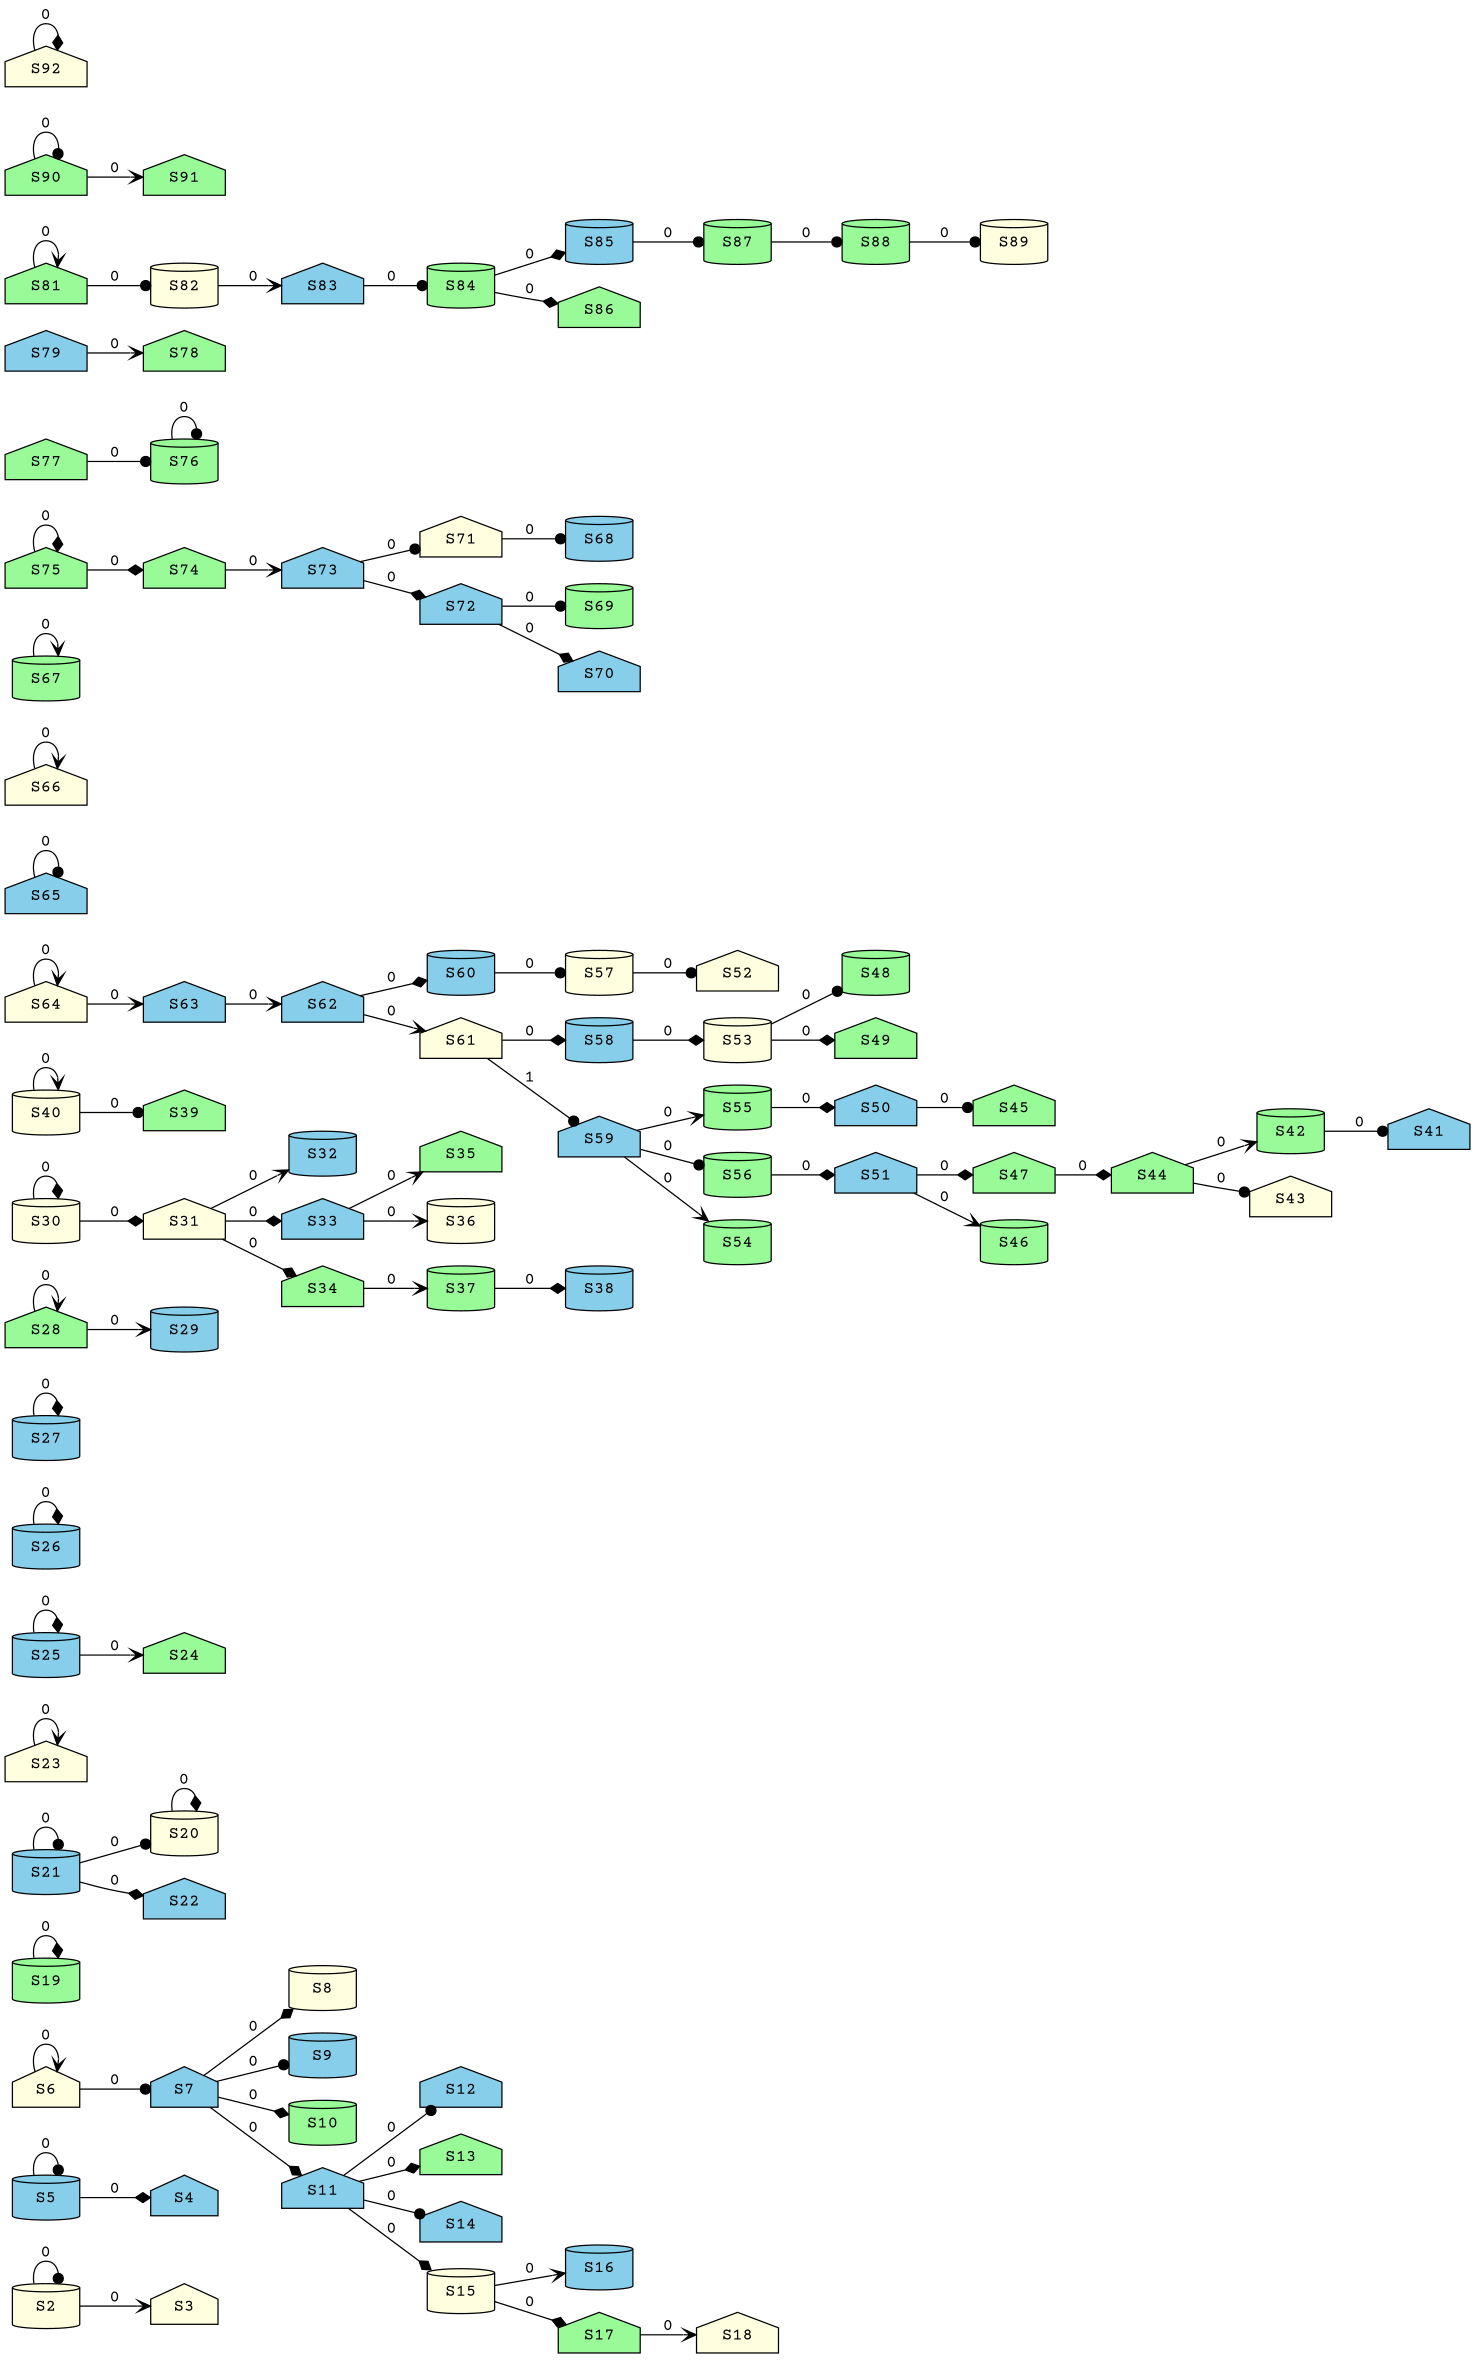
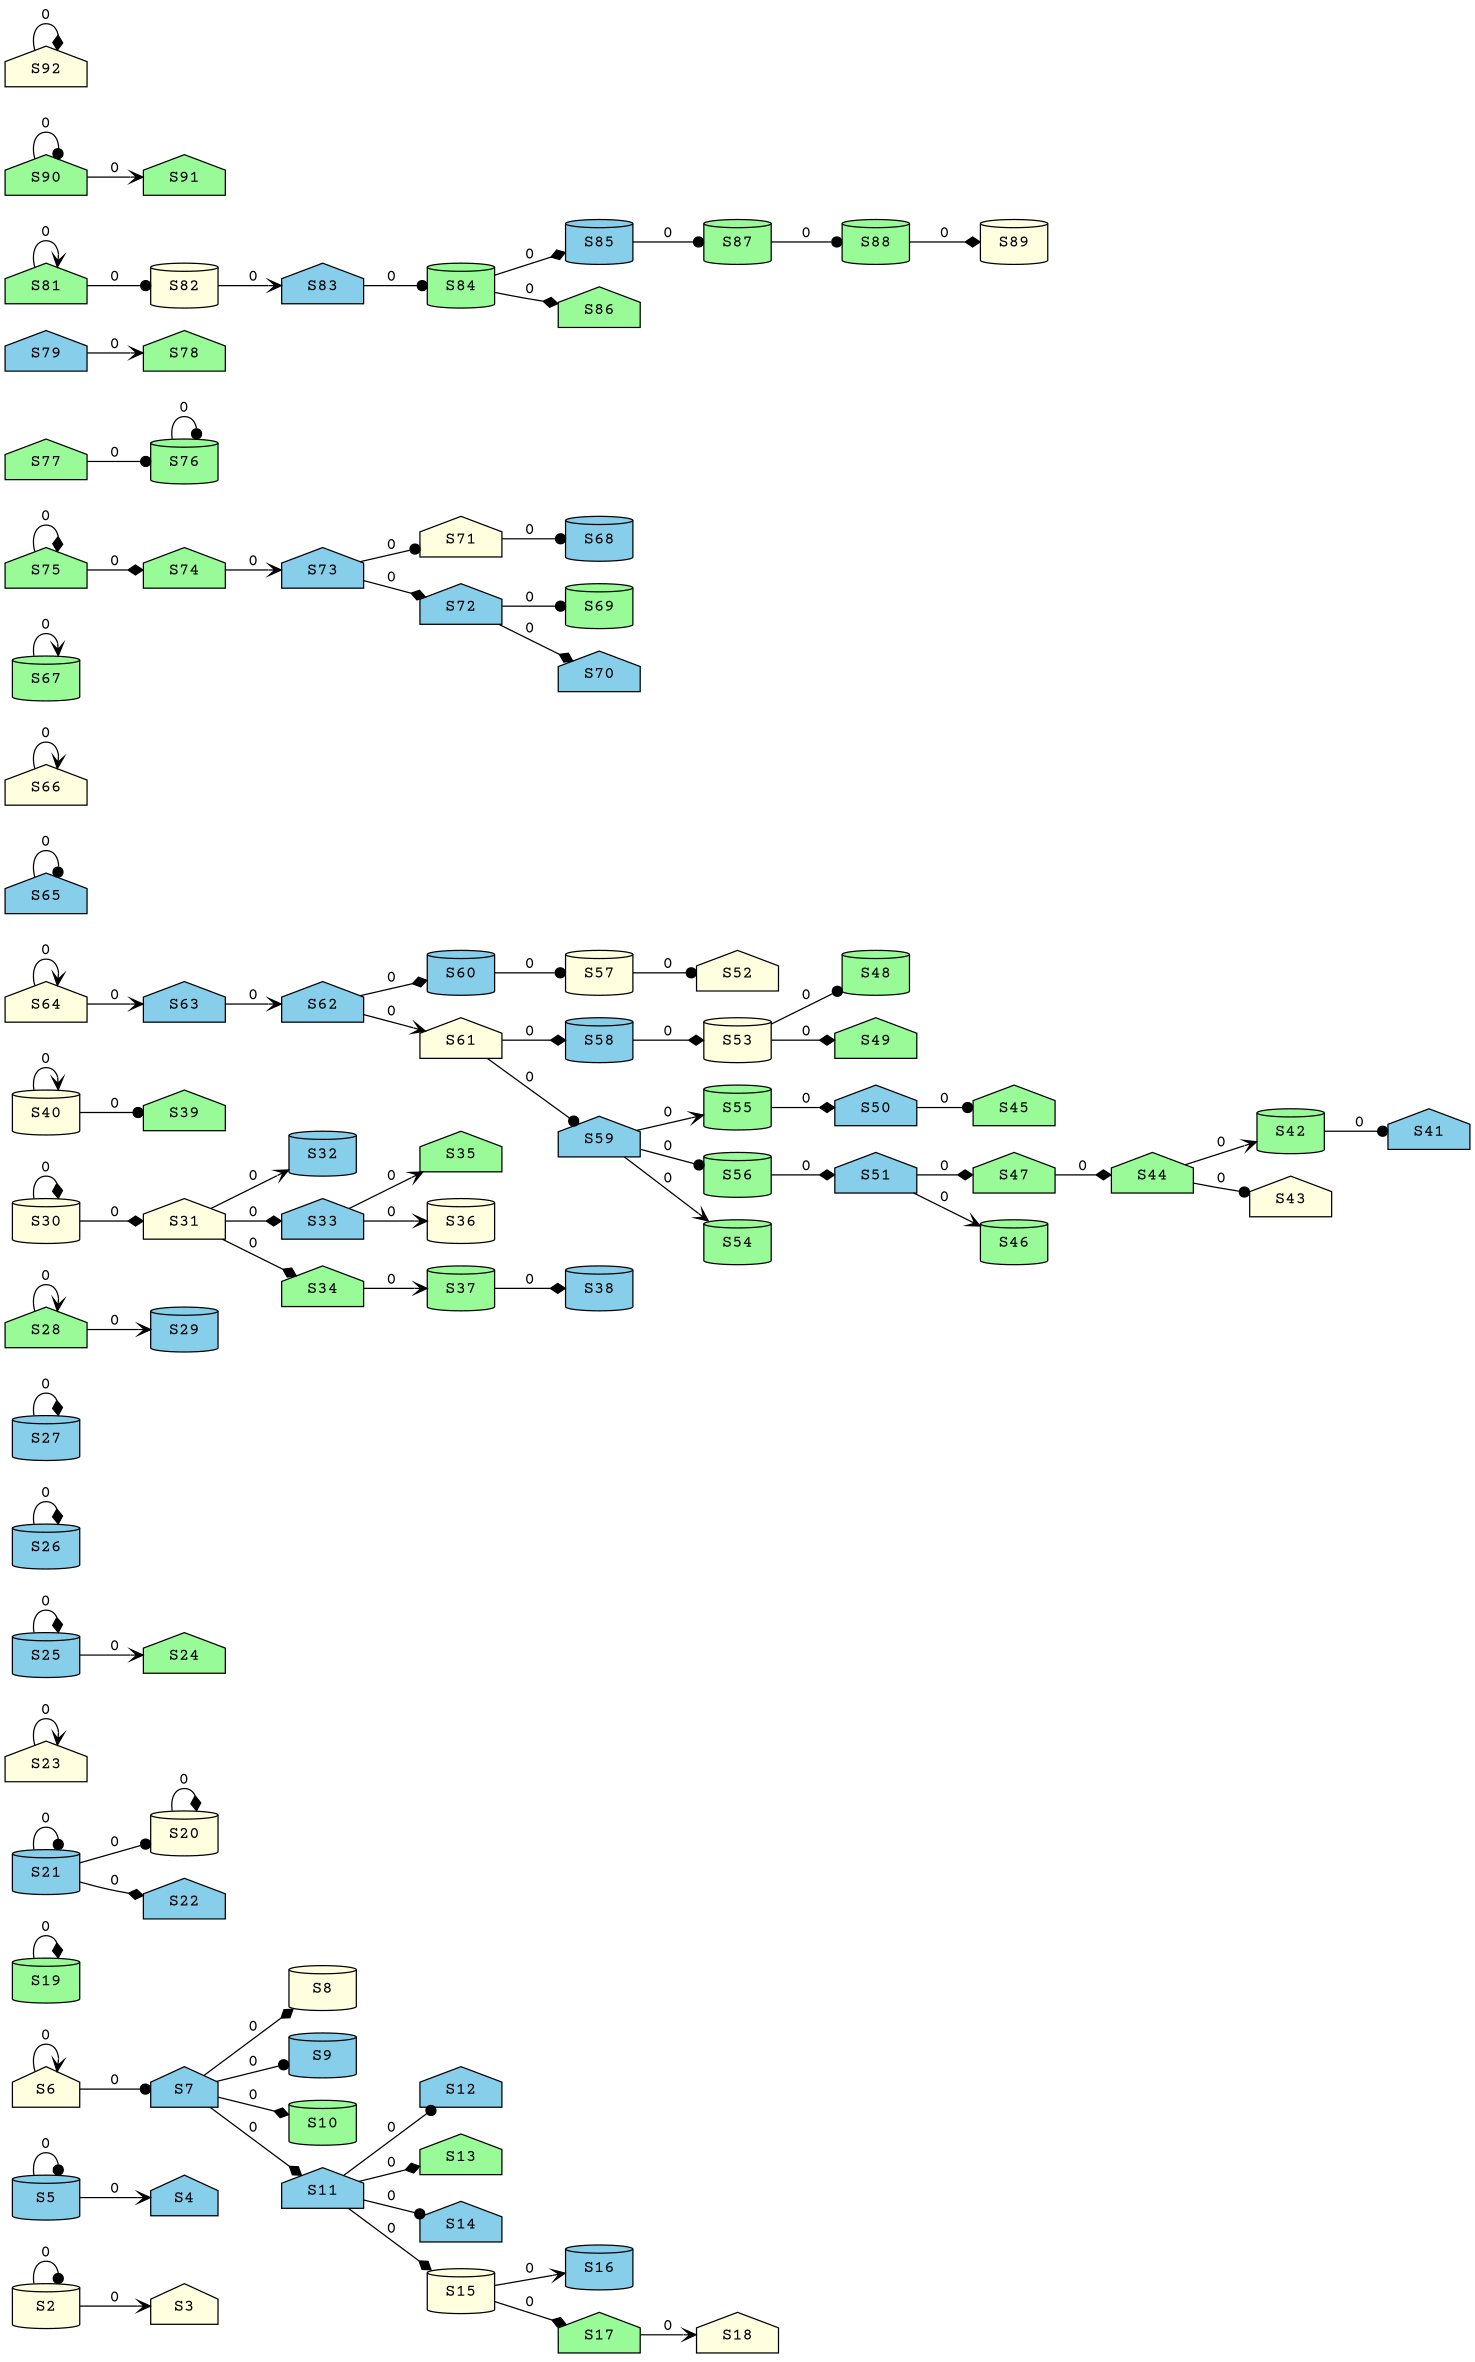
(940, 242) -> (937, 242)
(530, 1077) -> (530, 1077)
(107, 2198) -> (109, 2198)
